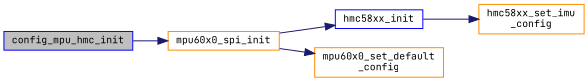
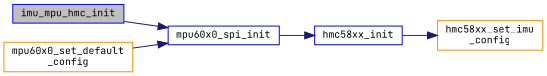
(68, 41) -> (68, 14)
(224, 41) -> (224, 35)
(292, 50) -> (145, 46)
